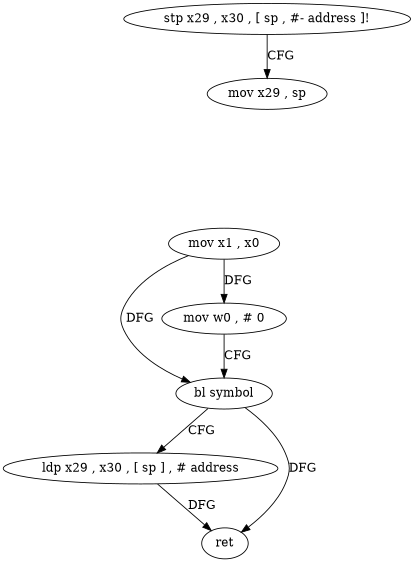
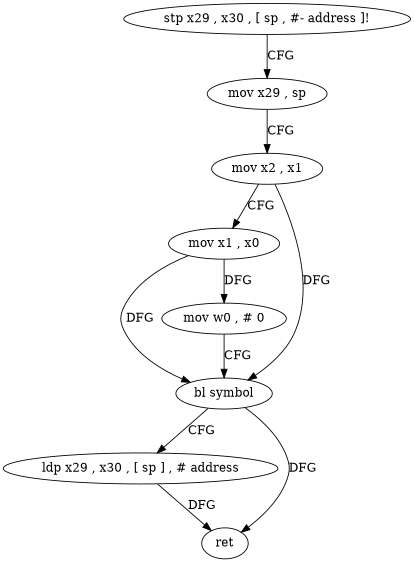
none -> (267, 169)
